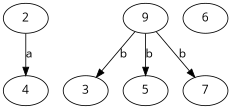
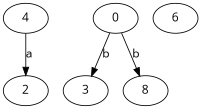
(146, 18) -> (116, 18)
(26, 50) -> (26, 50)
(146, 91) -> none
(205, 91) -> (146, 91)
